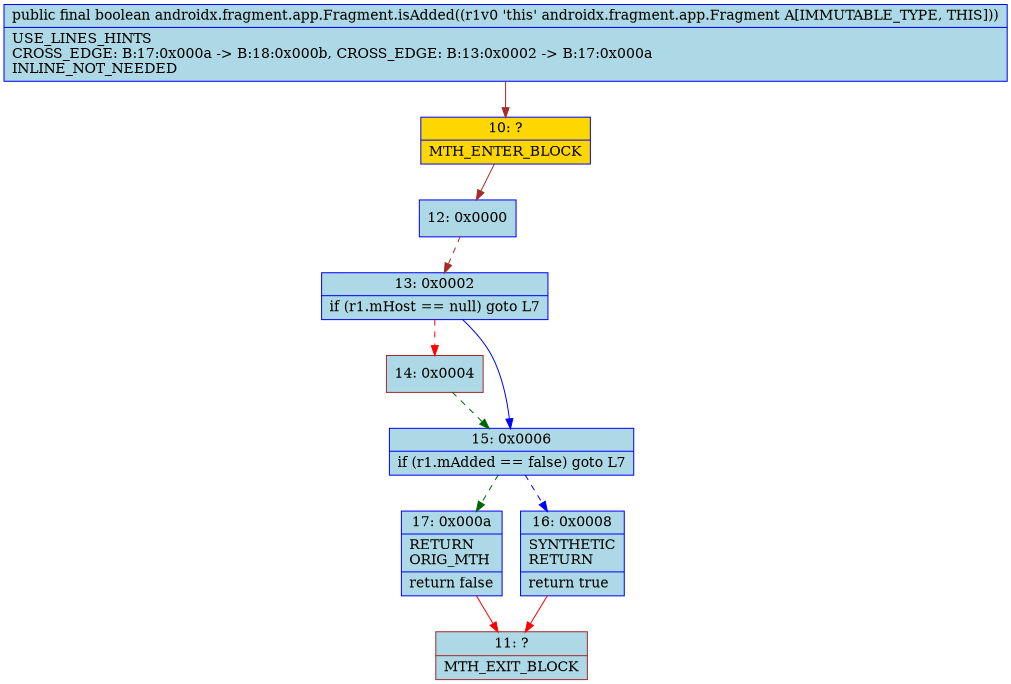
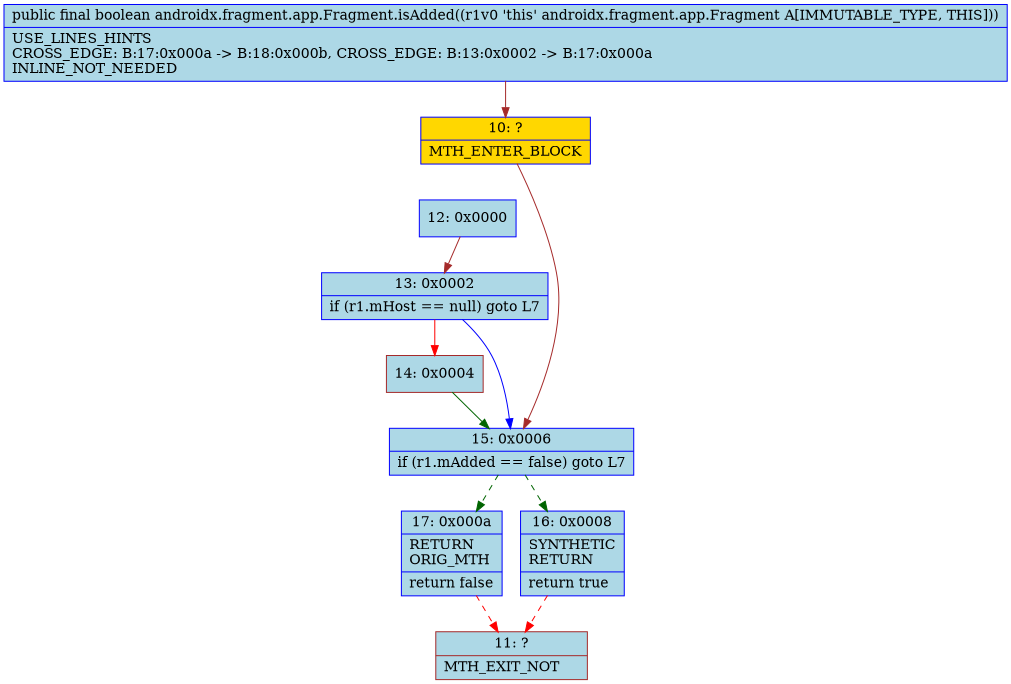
(488, 177) -> (558, 290)
(454, 250) -> (454, 250)
(435, 332) -> (435, 332)
(467, 407) -> (467, 407)
(534, 489) -> (534, 489)
(485, 609) -> (485, 609)
(539, 610) -> (539, 610)
(512, 667) -> (502, 667)
